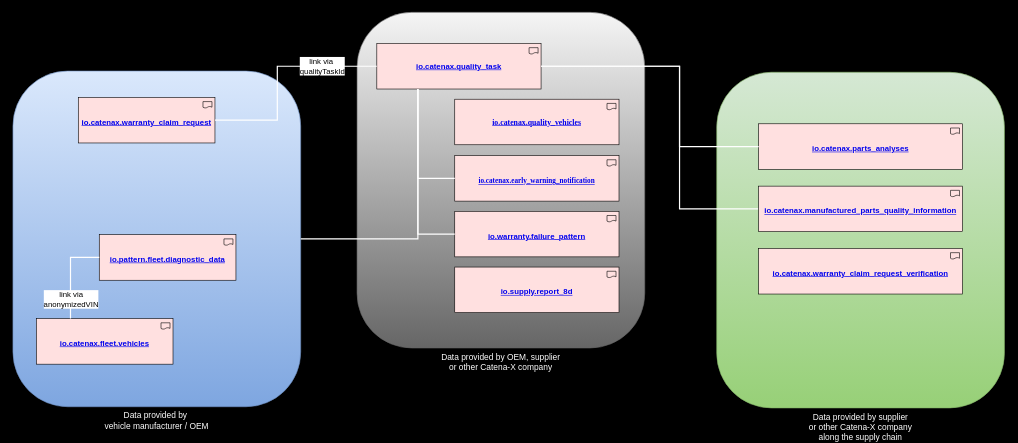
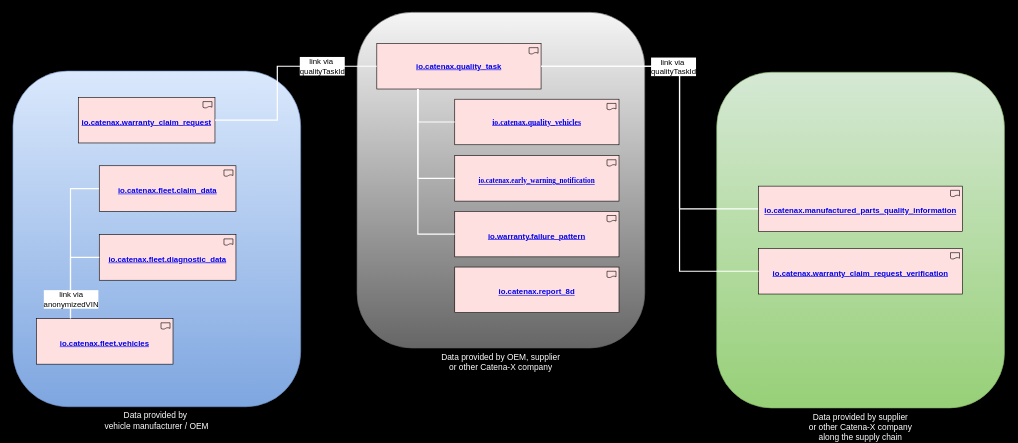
(700, 147) -> none
(861, 147) -> none
none -> (167, 189)
none -> (70, 226)
(329, 239) -> (453, 122)
(167, 258) -> (167, 258)
none -> (680, 260)
(537, 290) -> (537, 290)
